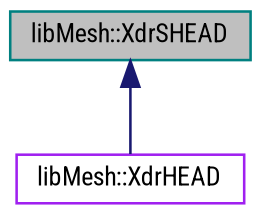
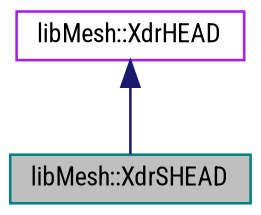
(130, 121) -> (130, 121)
